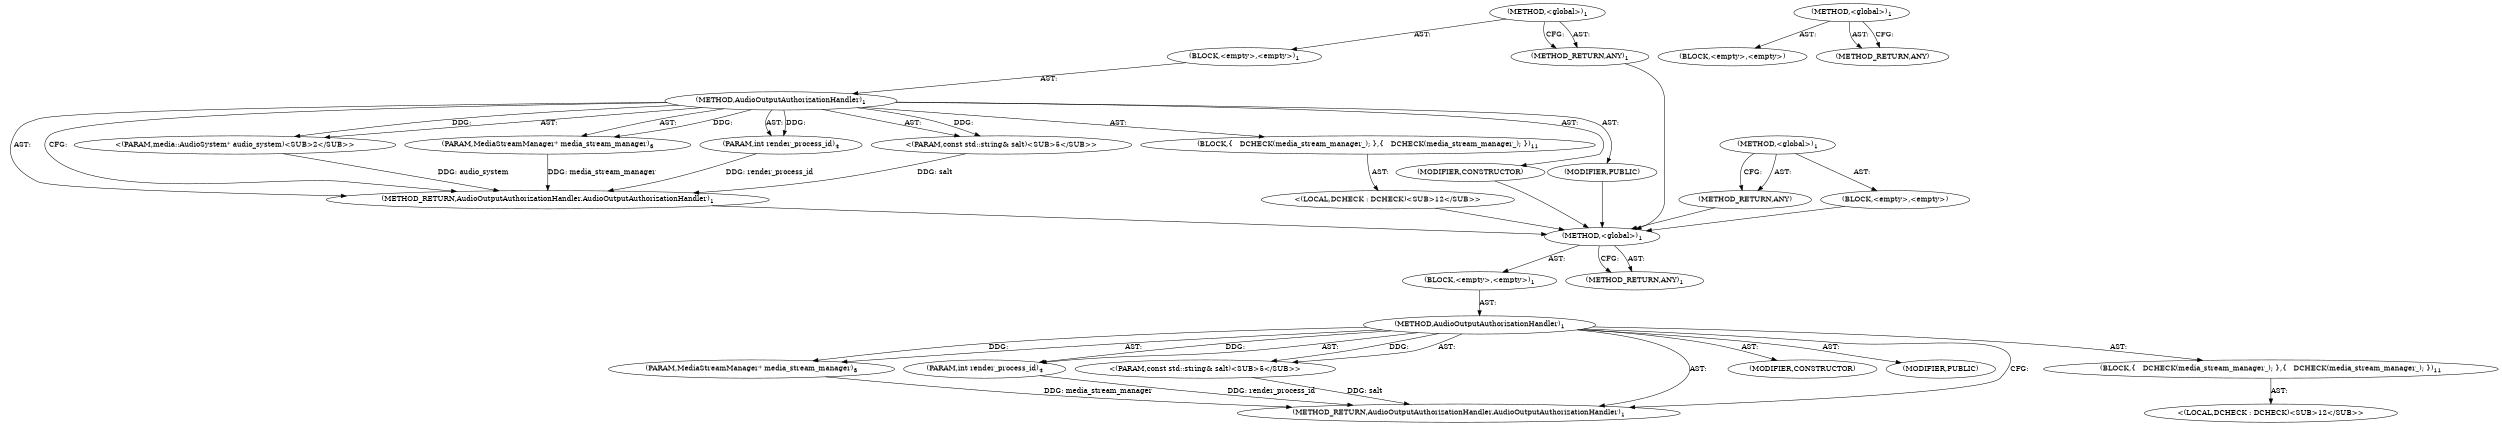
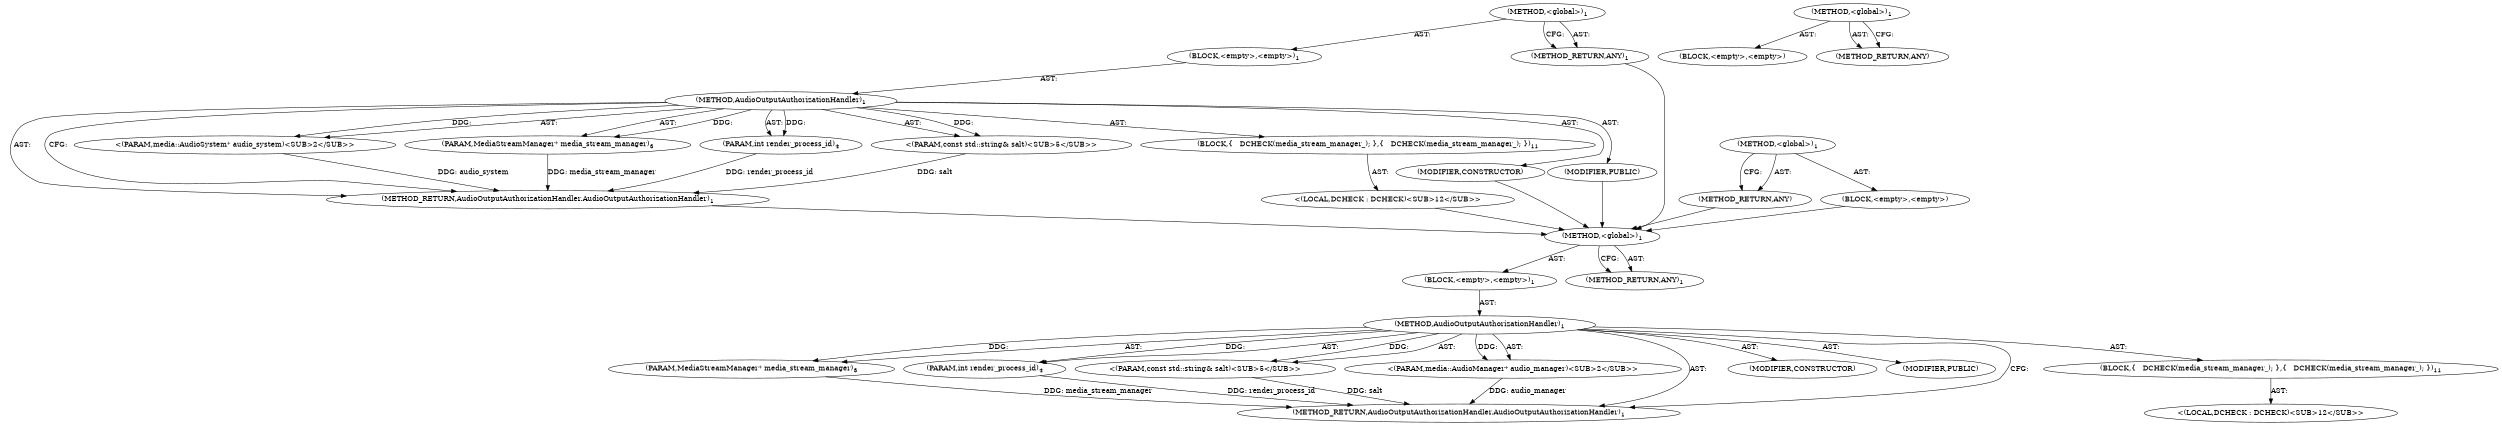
none -> (1513, 369)
